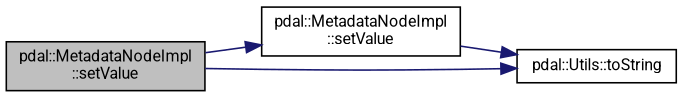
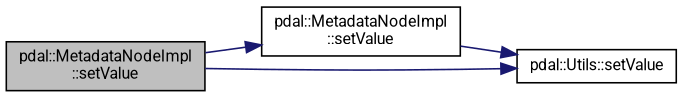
(597, 66) -> (597, 66)
